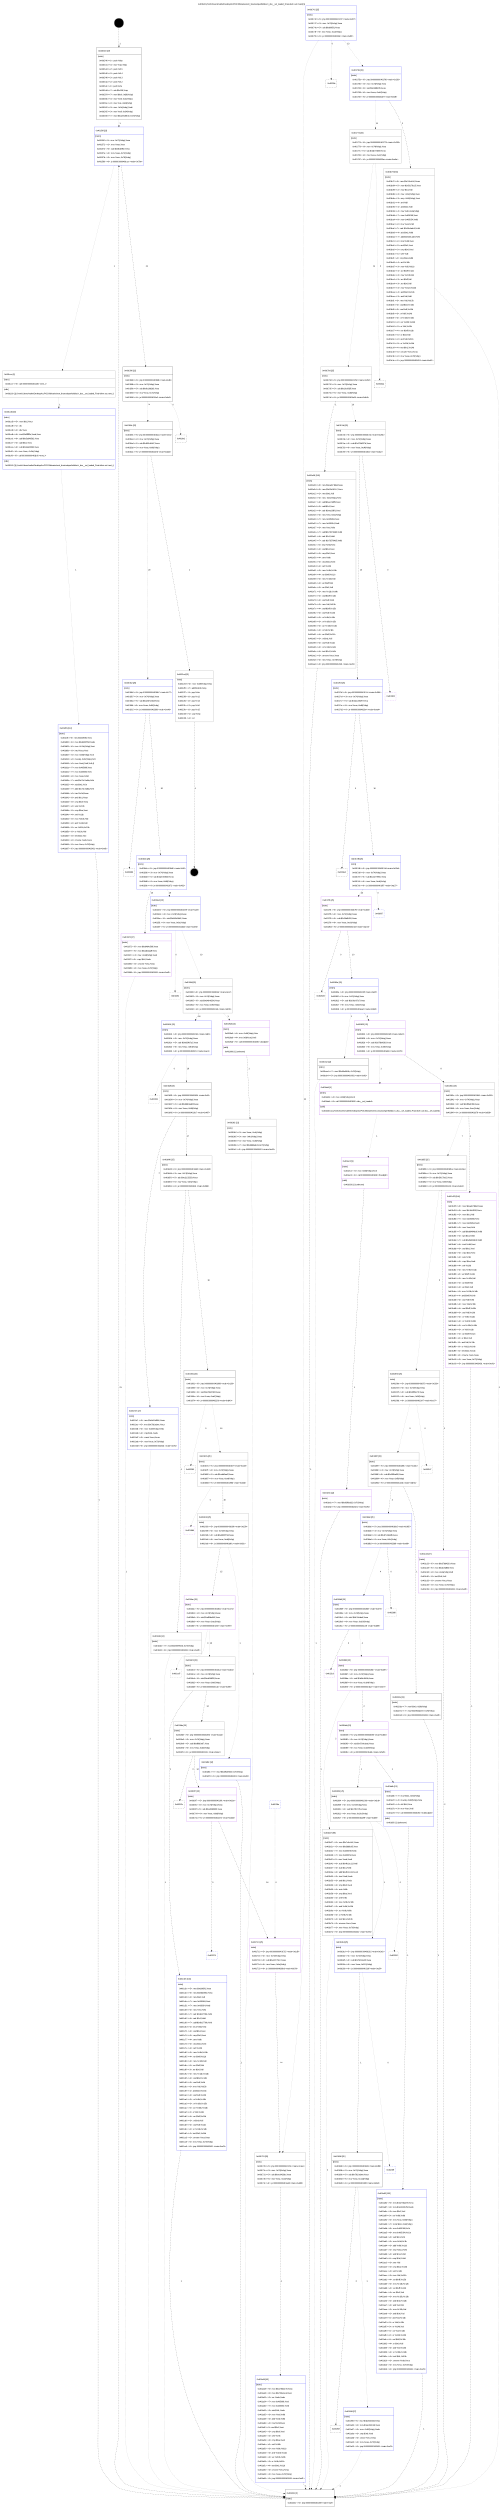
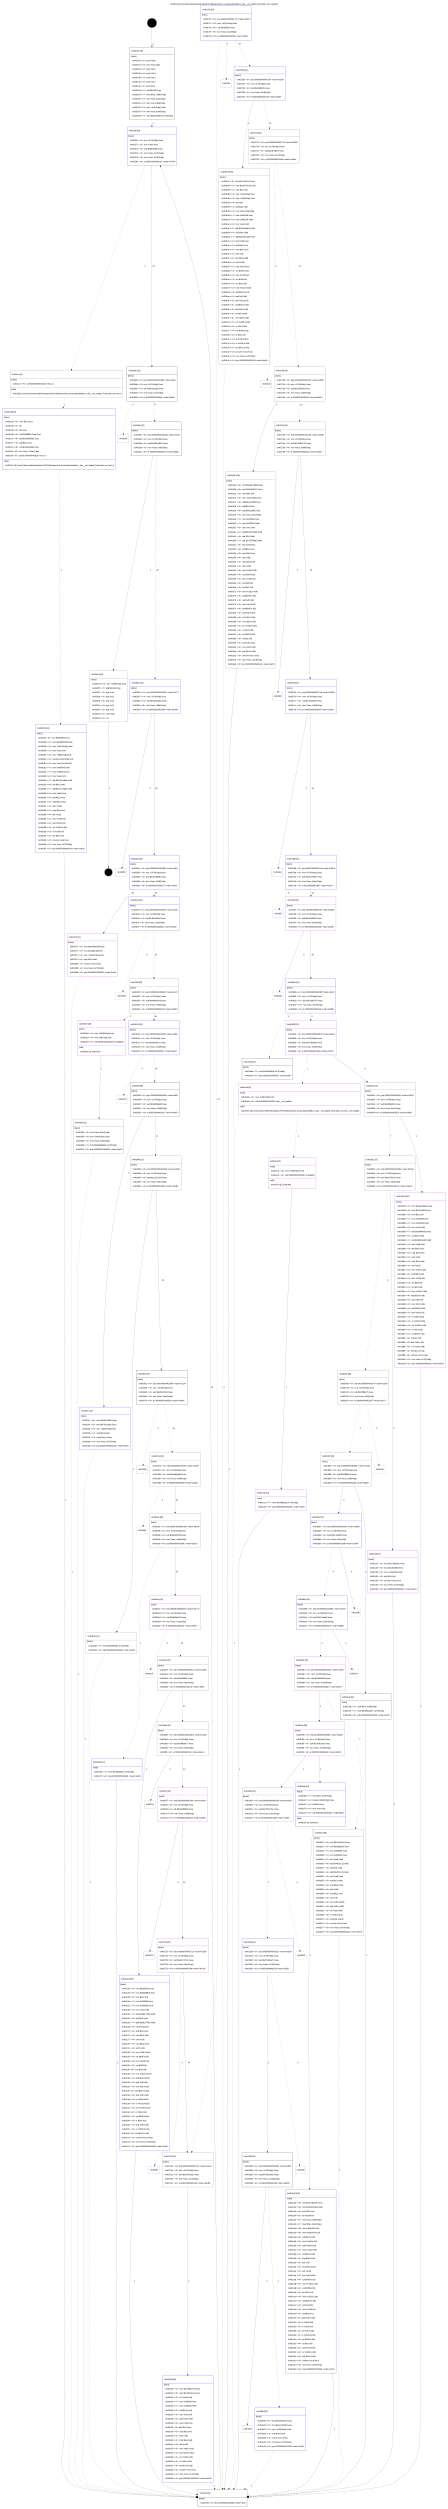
(275, 1873) -> (179, 2074)
